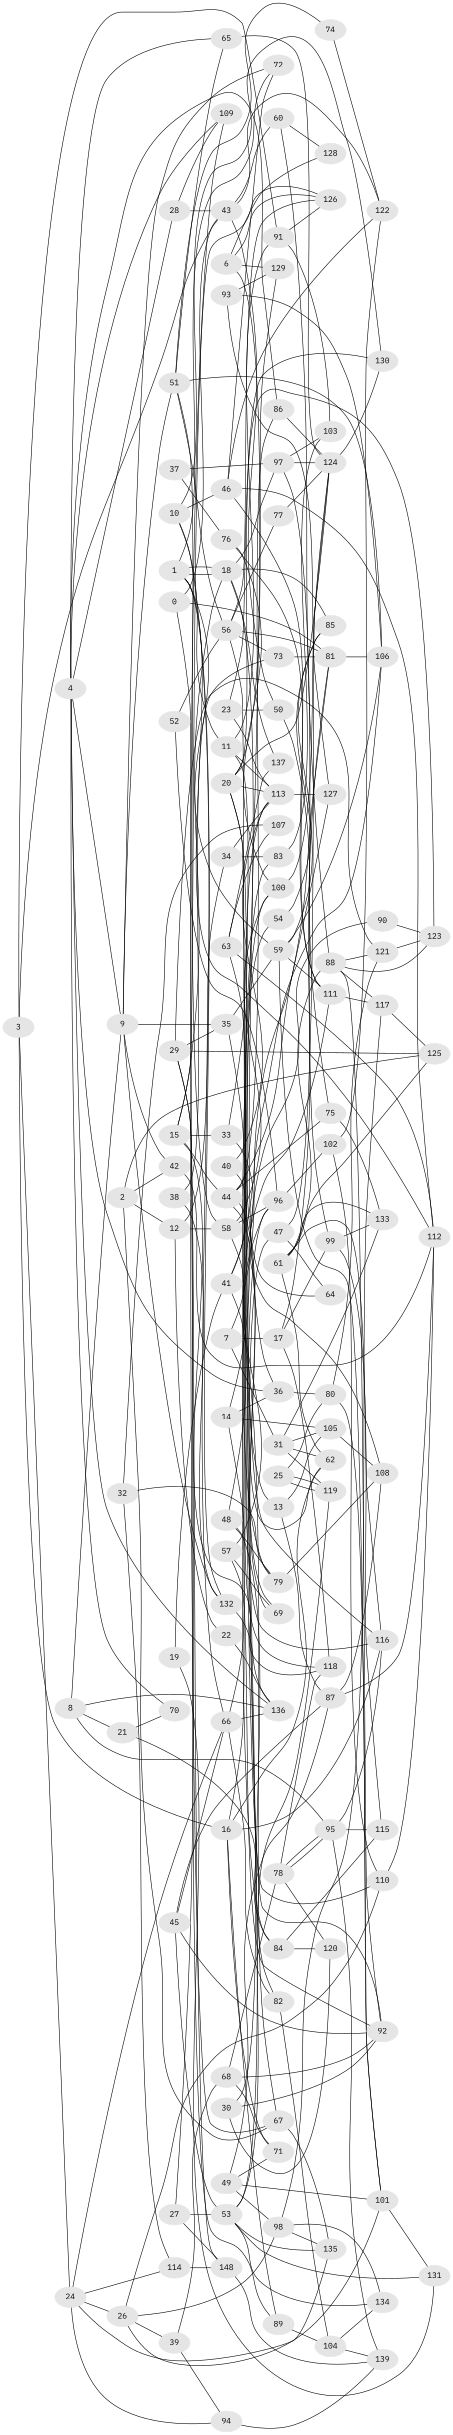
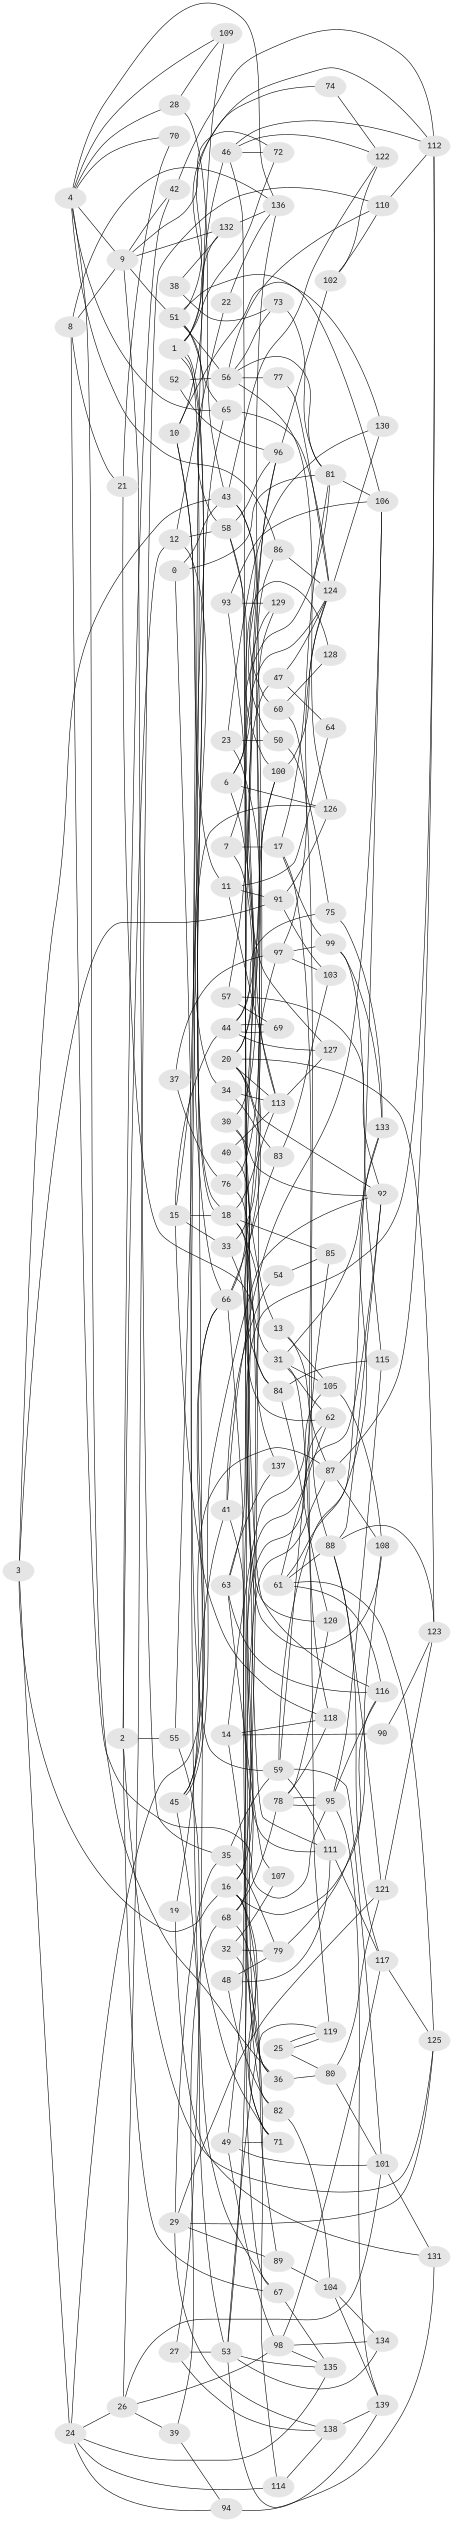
none -> (174, 1739)
(226, 2268) -> (330, 2430)
